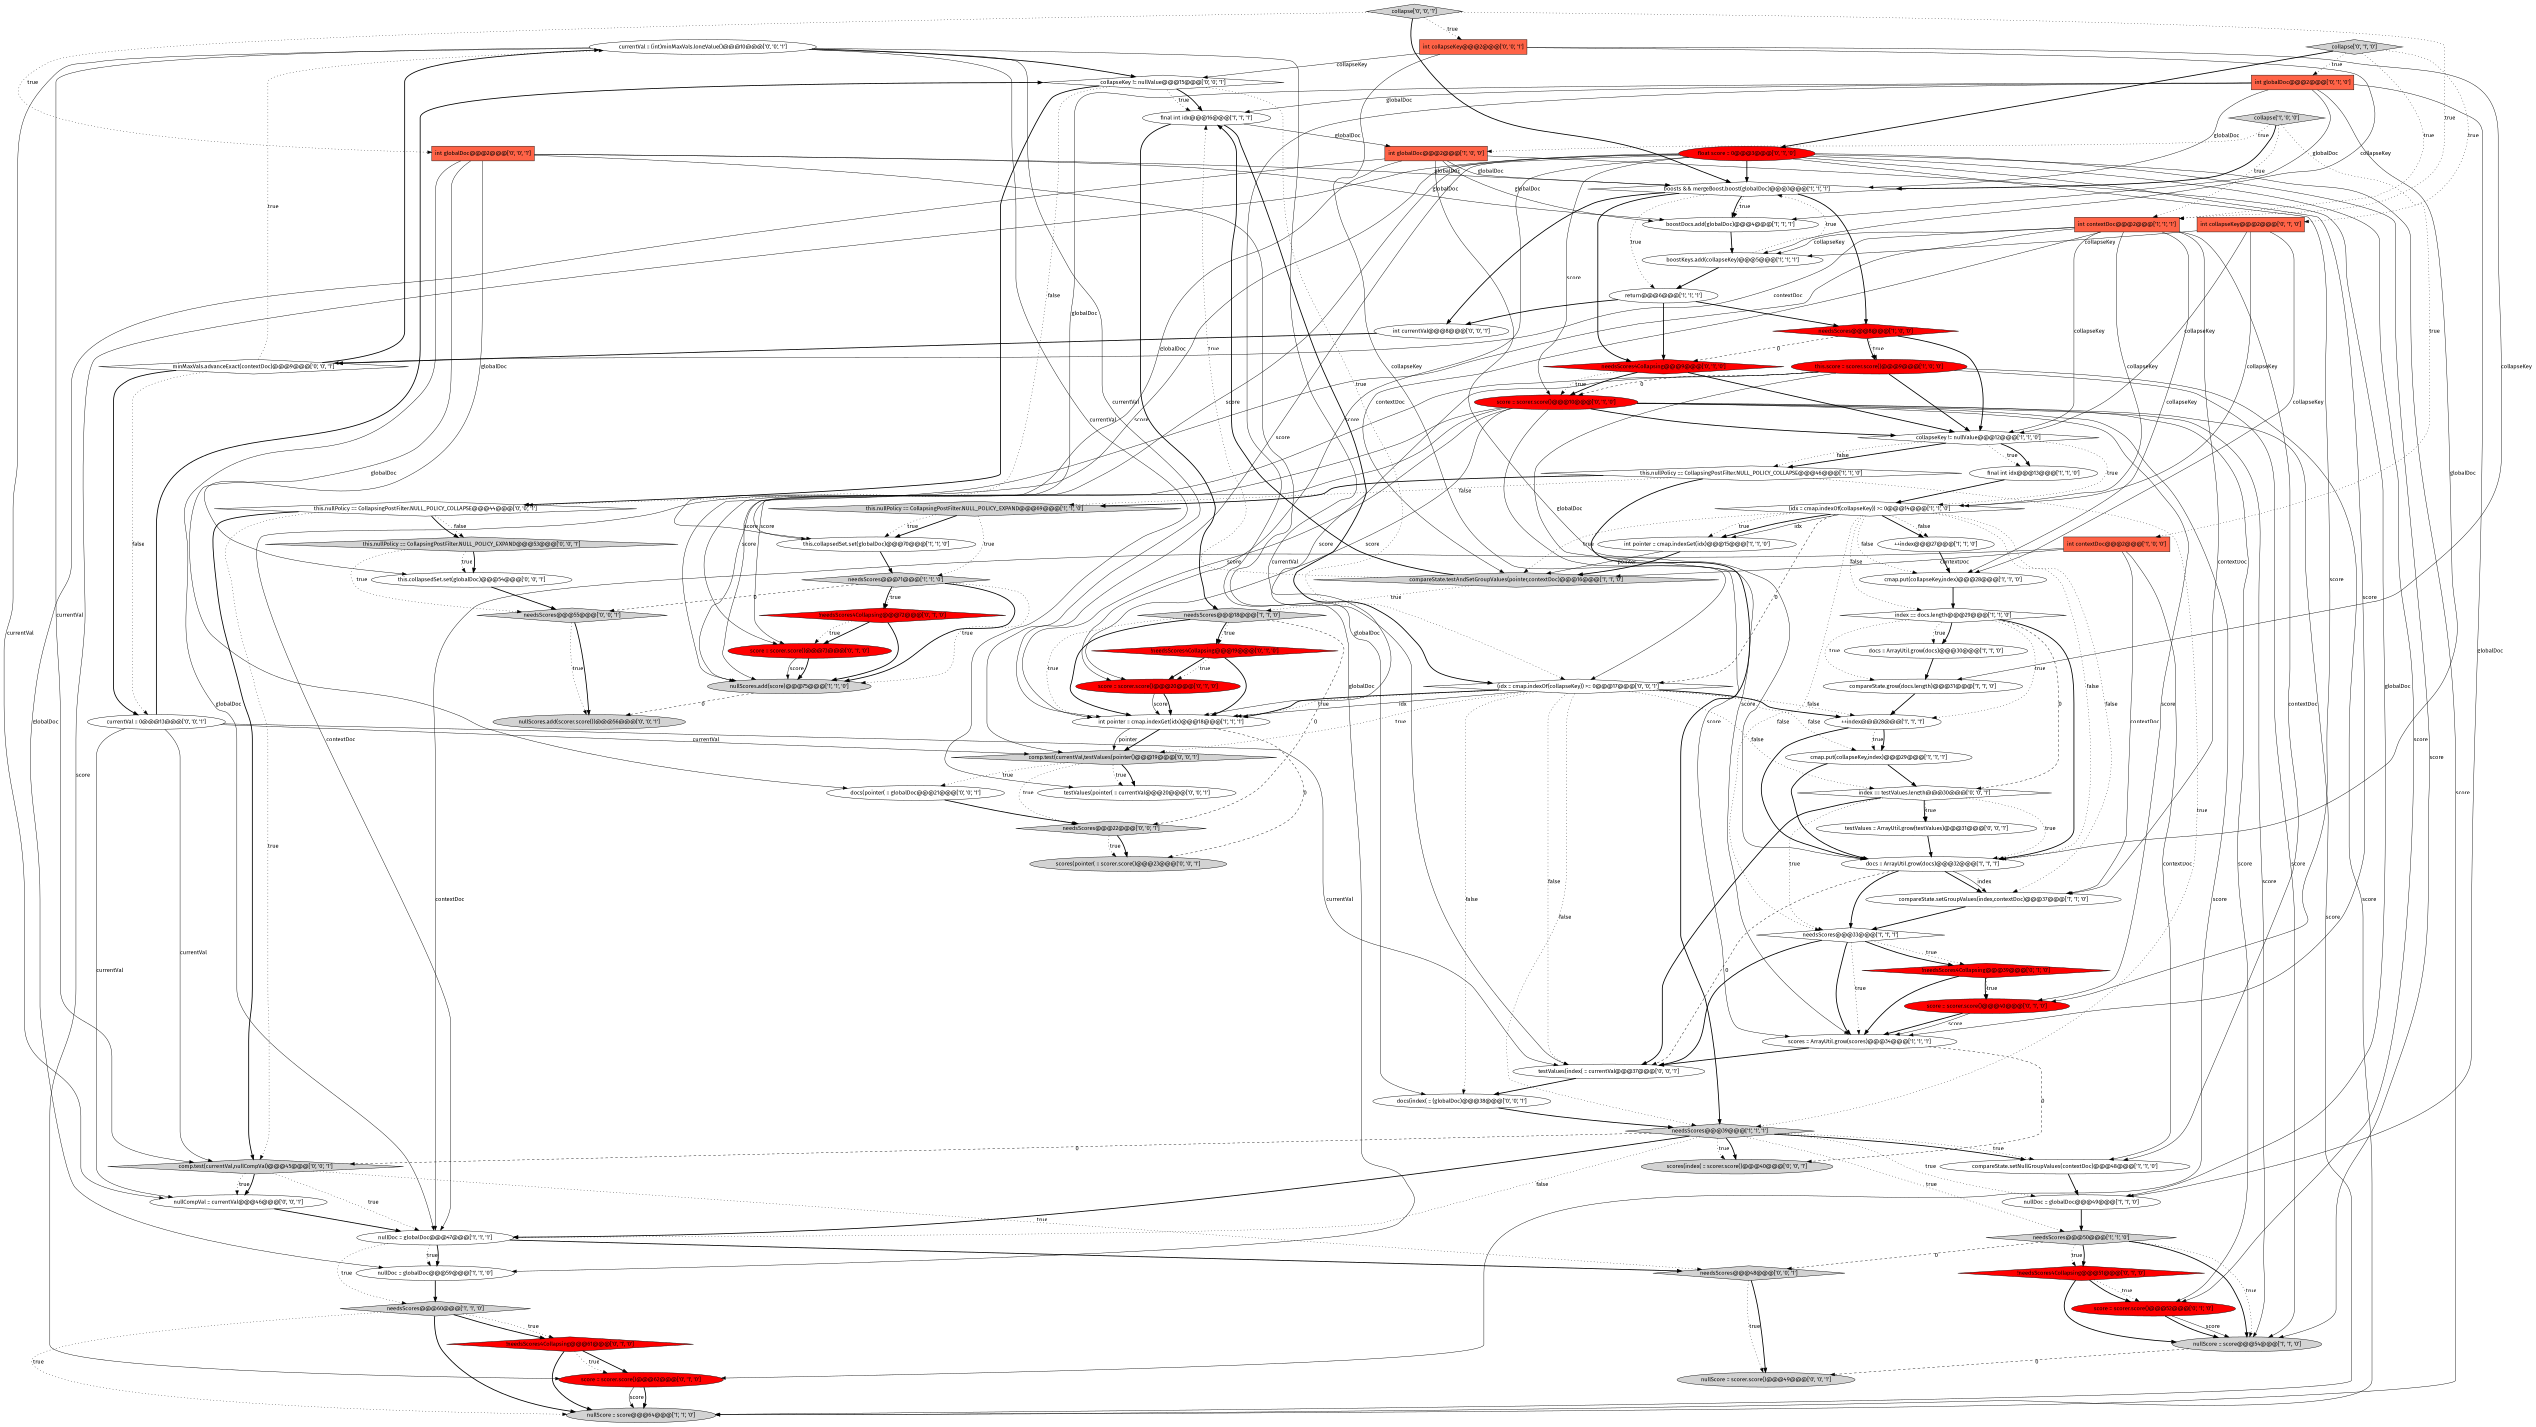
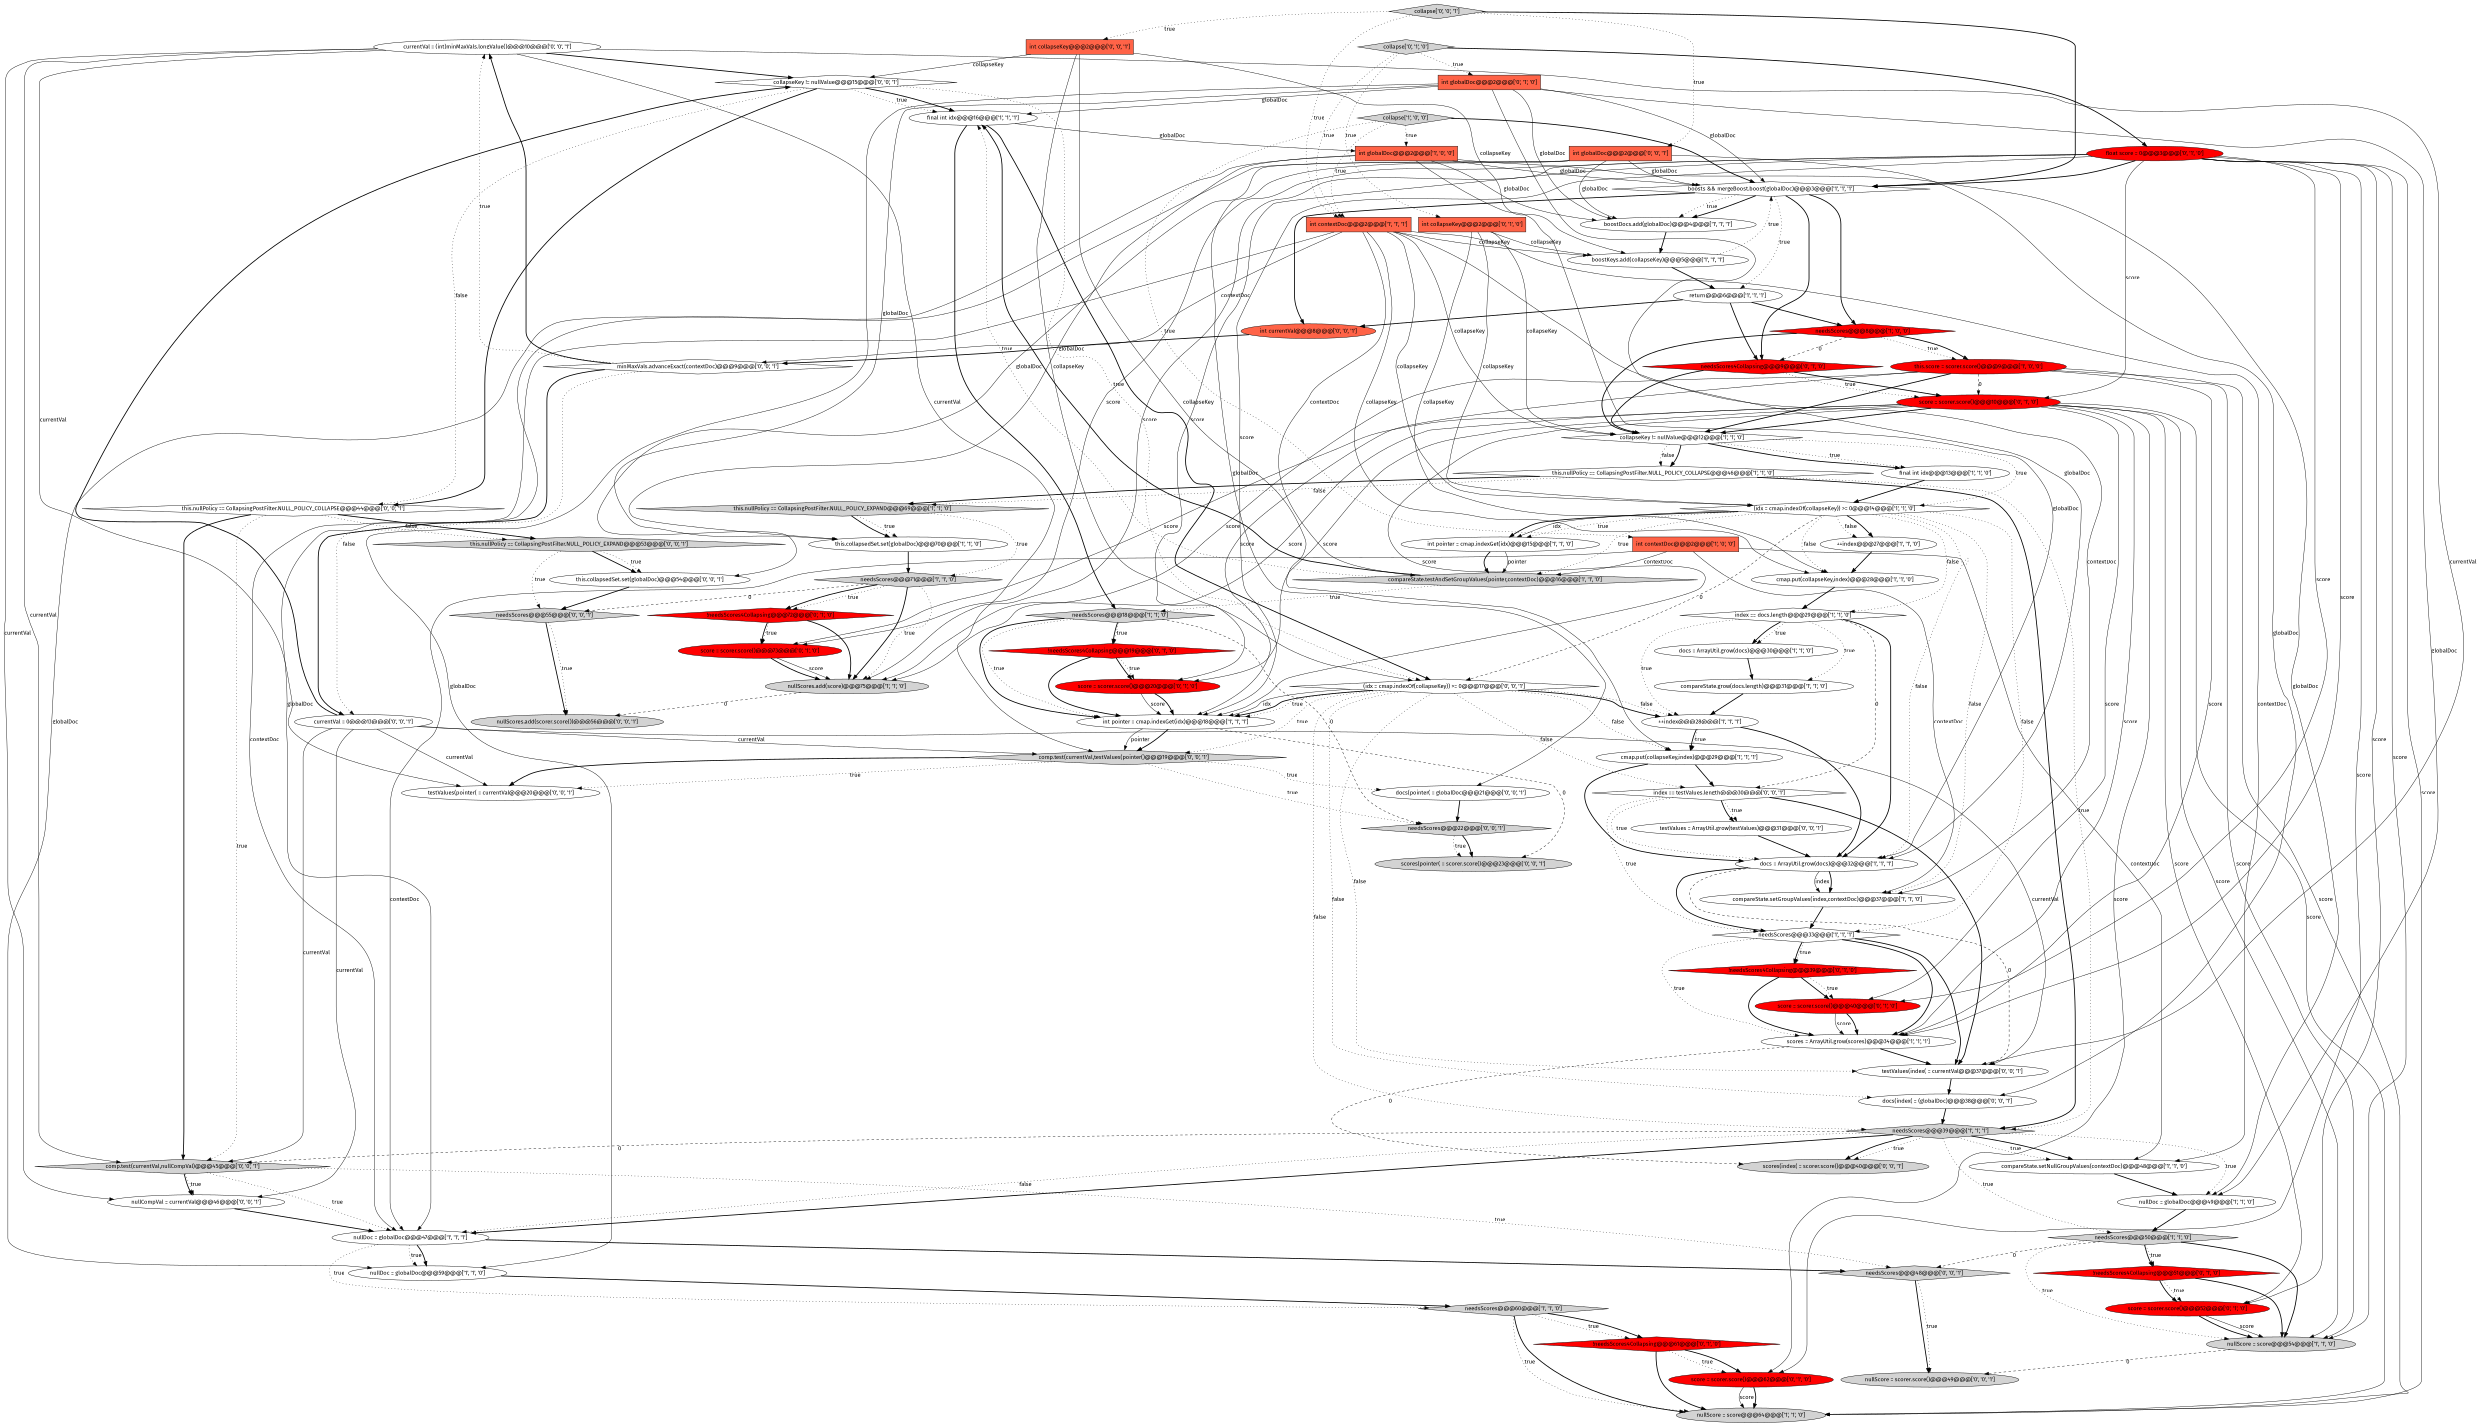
(2491, 104) -> (1289, 508)
(1441, 331) -> (1308, 331)
none -> (430, 756)
